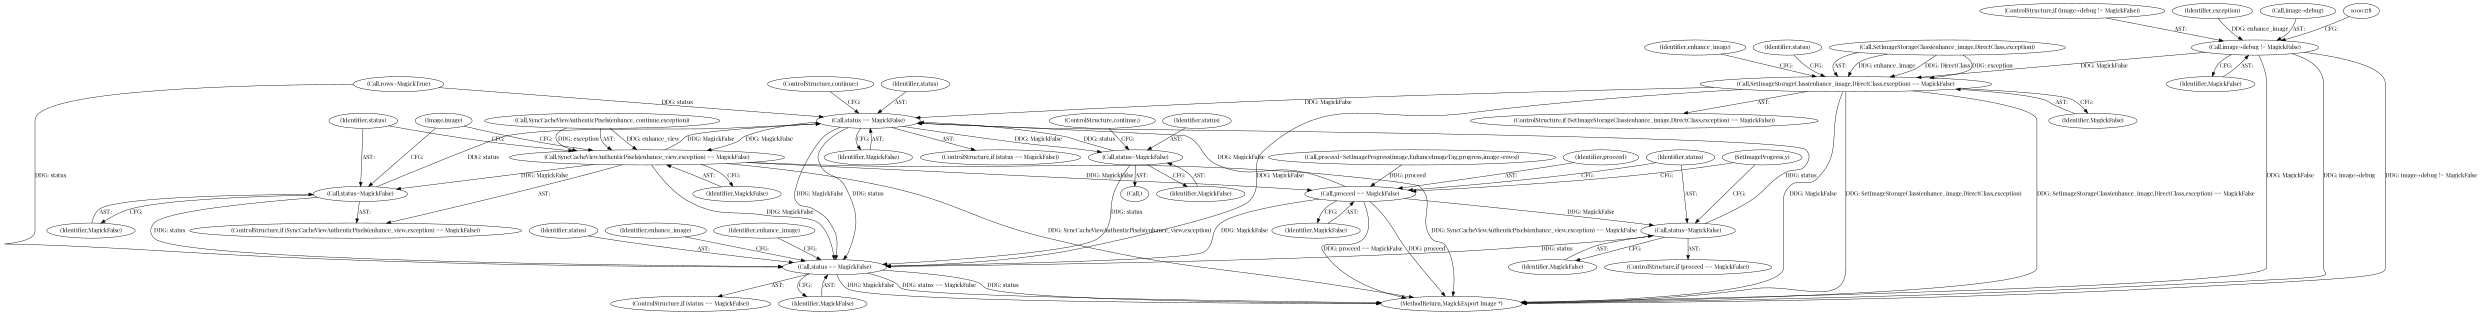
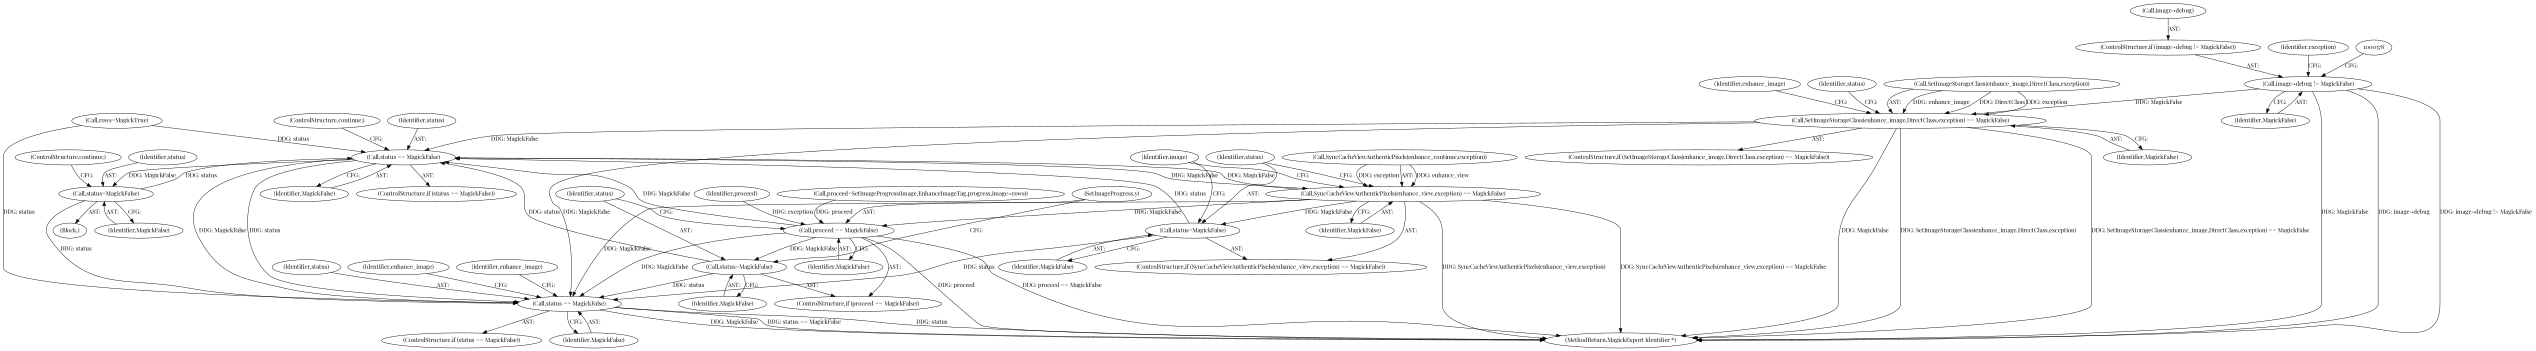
(2260, 29) -> (2316, 66)
(2290, 30) -> (2168, 27)
(444, 121) -> (1164, 157)
(1512, 176) -> (793, 212)
(1668, 176) -> (870, 212)
(1135, 194) -> (70, 231)
none -> (888, 262)
(1452, 304) -> (1621, 340)
